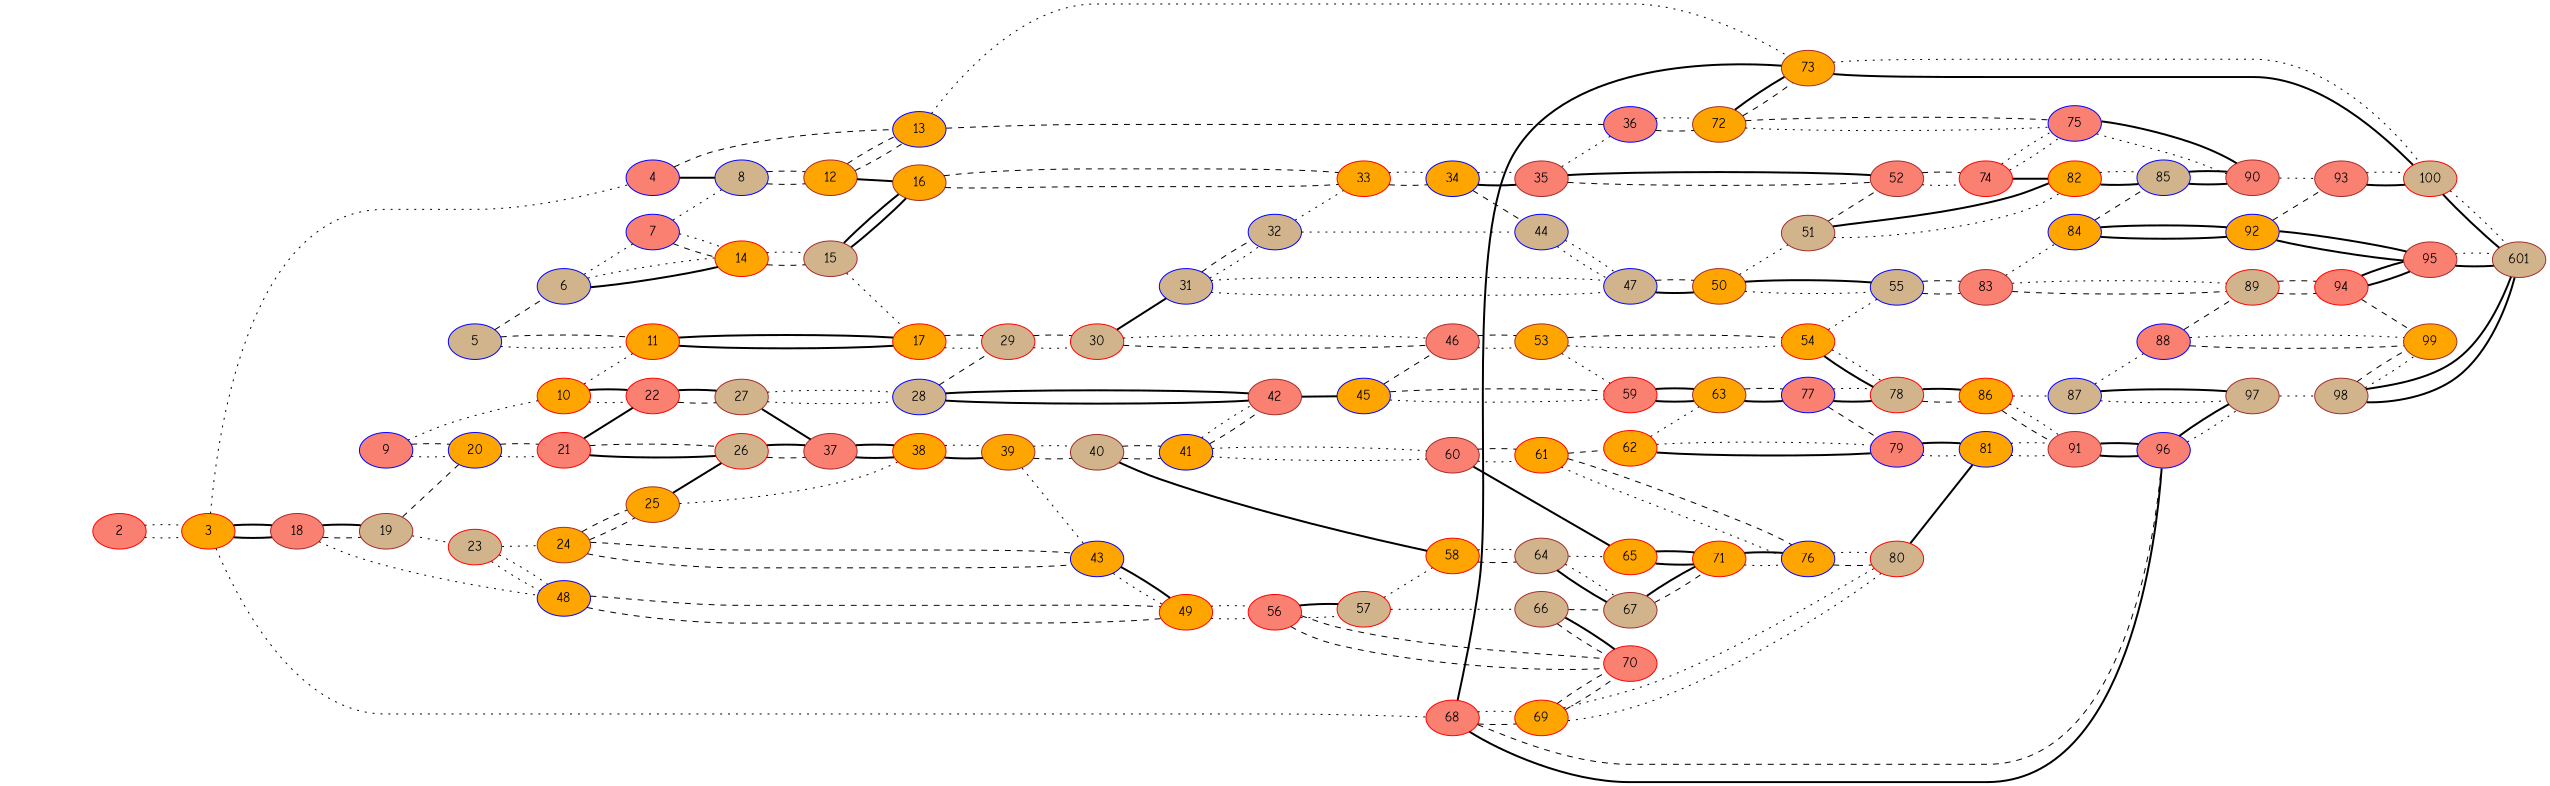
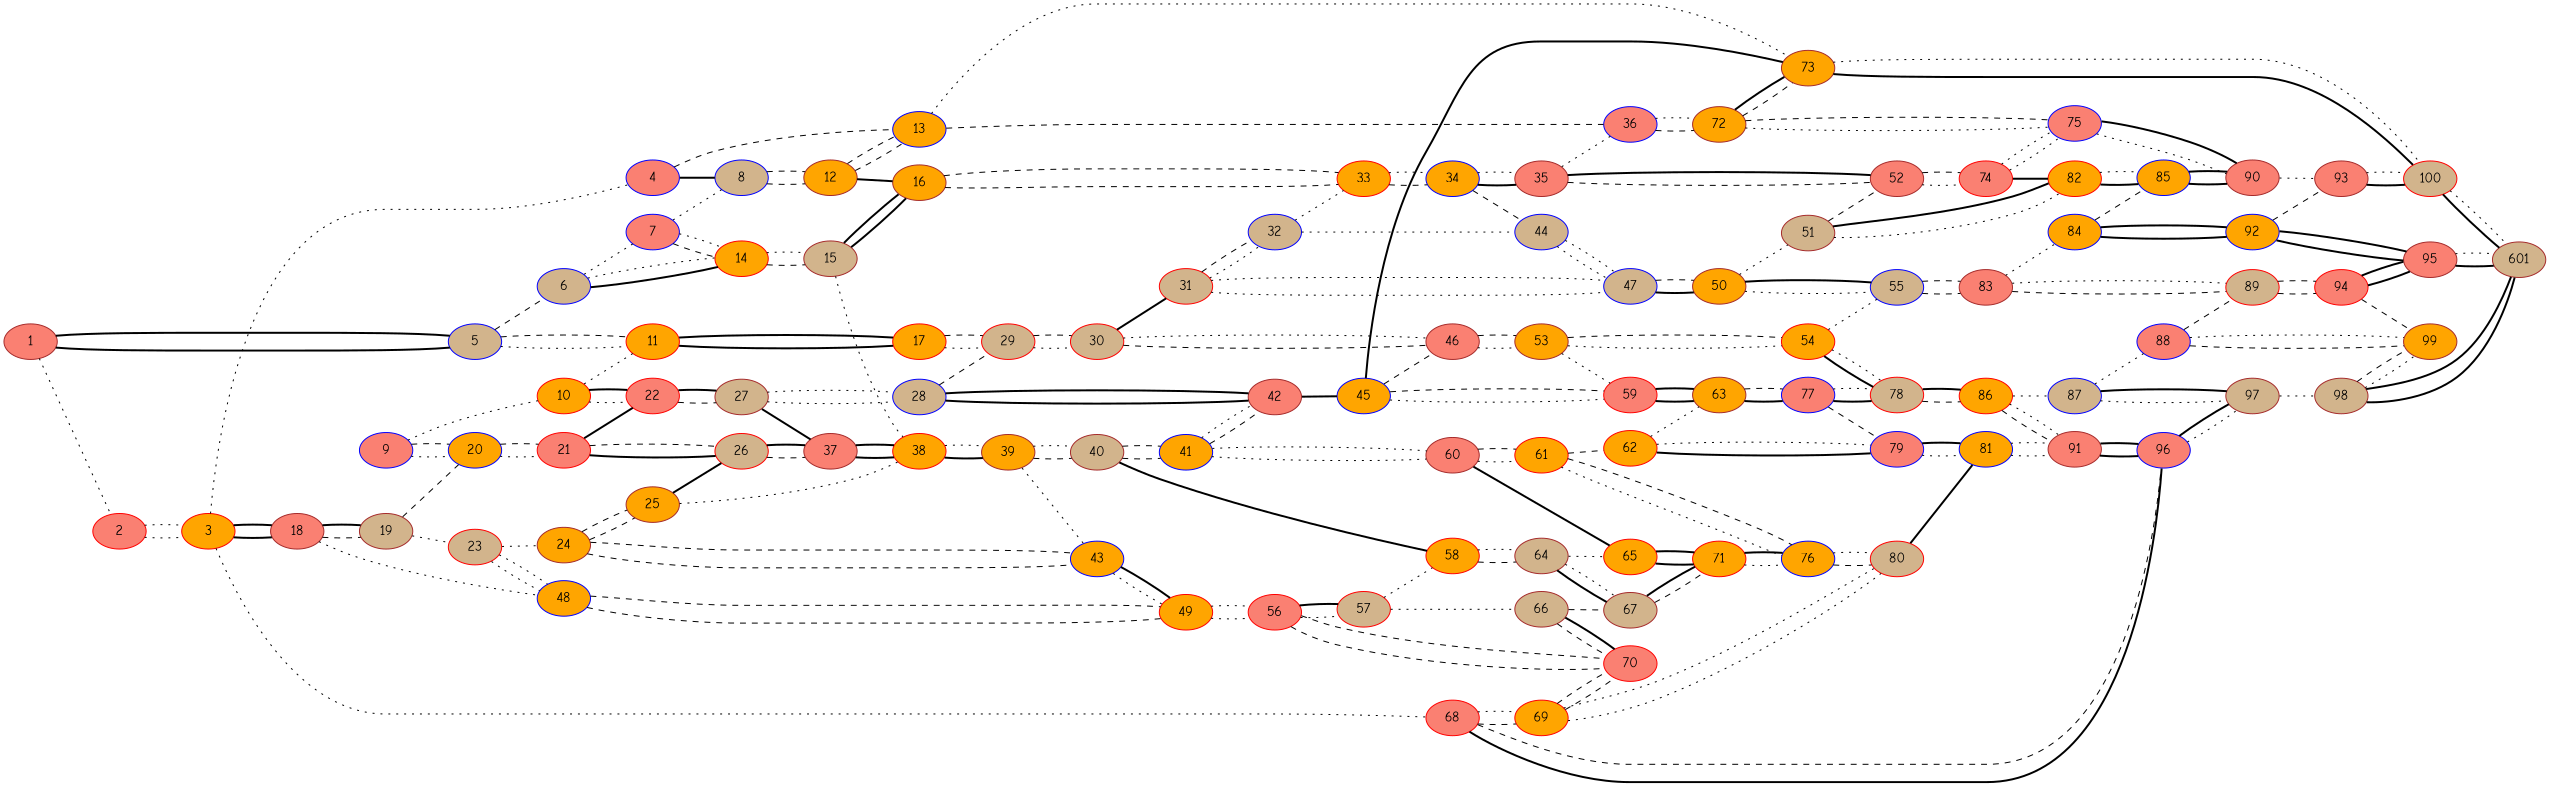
(2164, 178) -> (2164, 178)
(1488, 257) -> (1470, 74)
(1186, 286) -> (1186, 286)
(875, 300) -> (862, 360)
none -> (31, 342)
